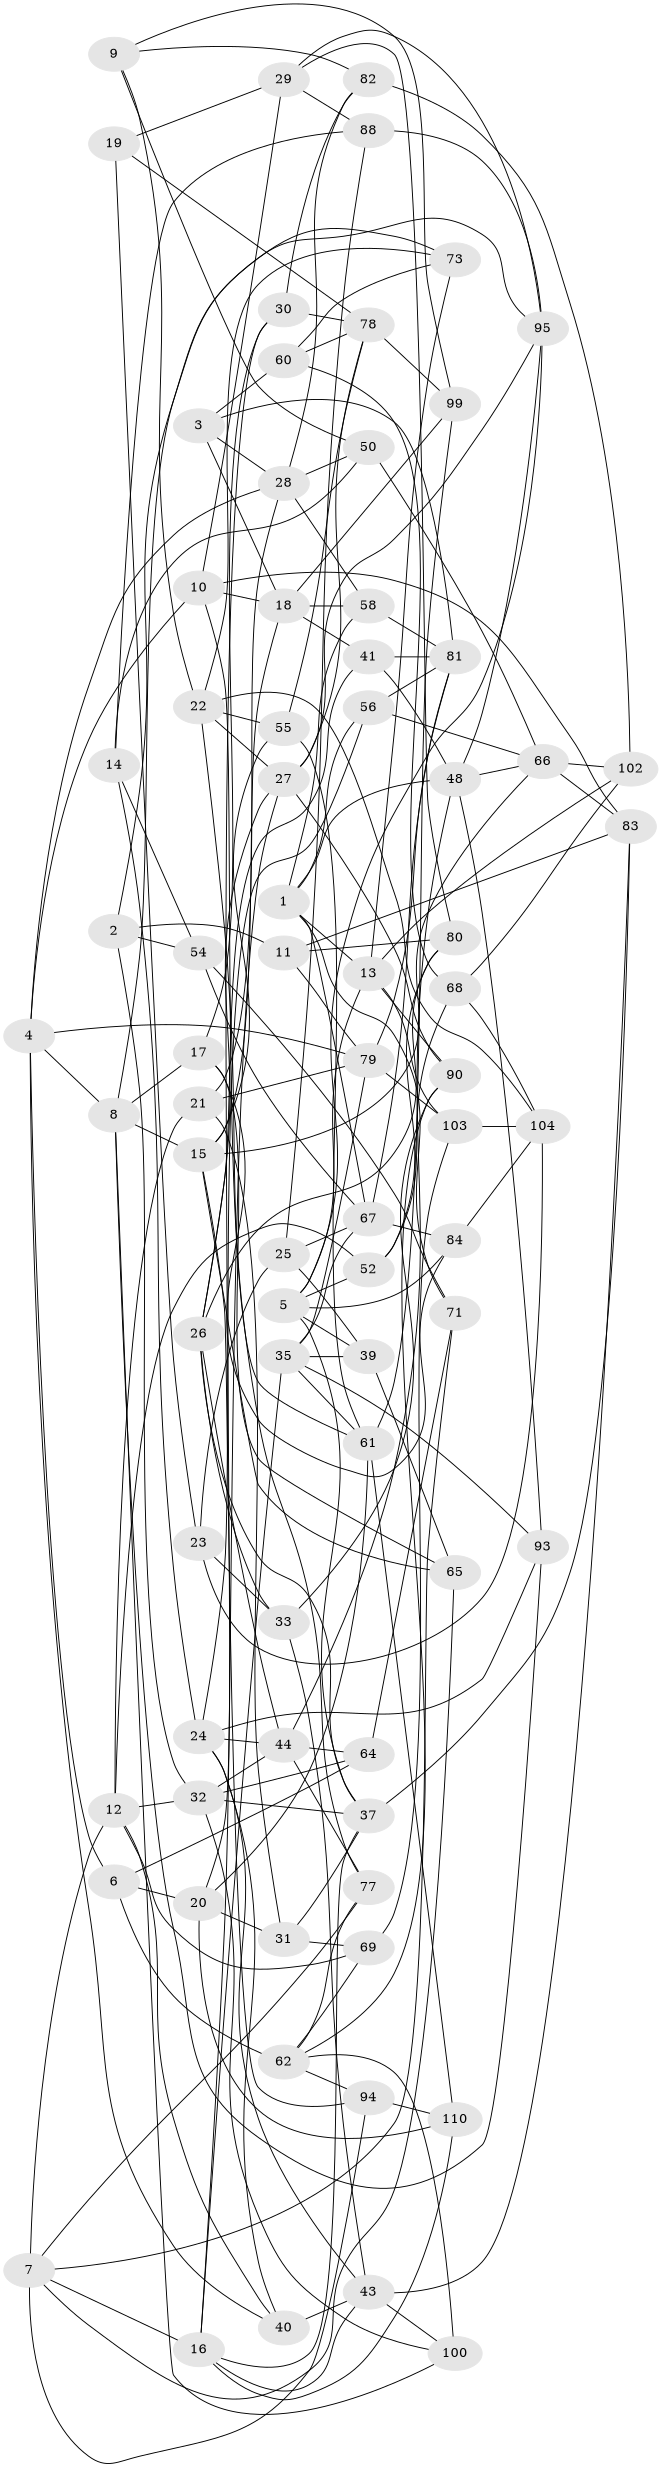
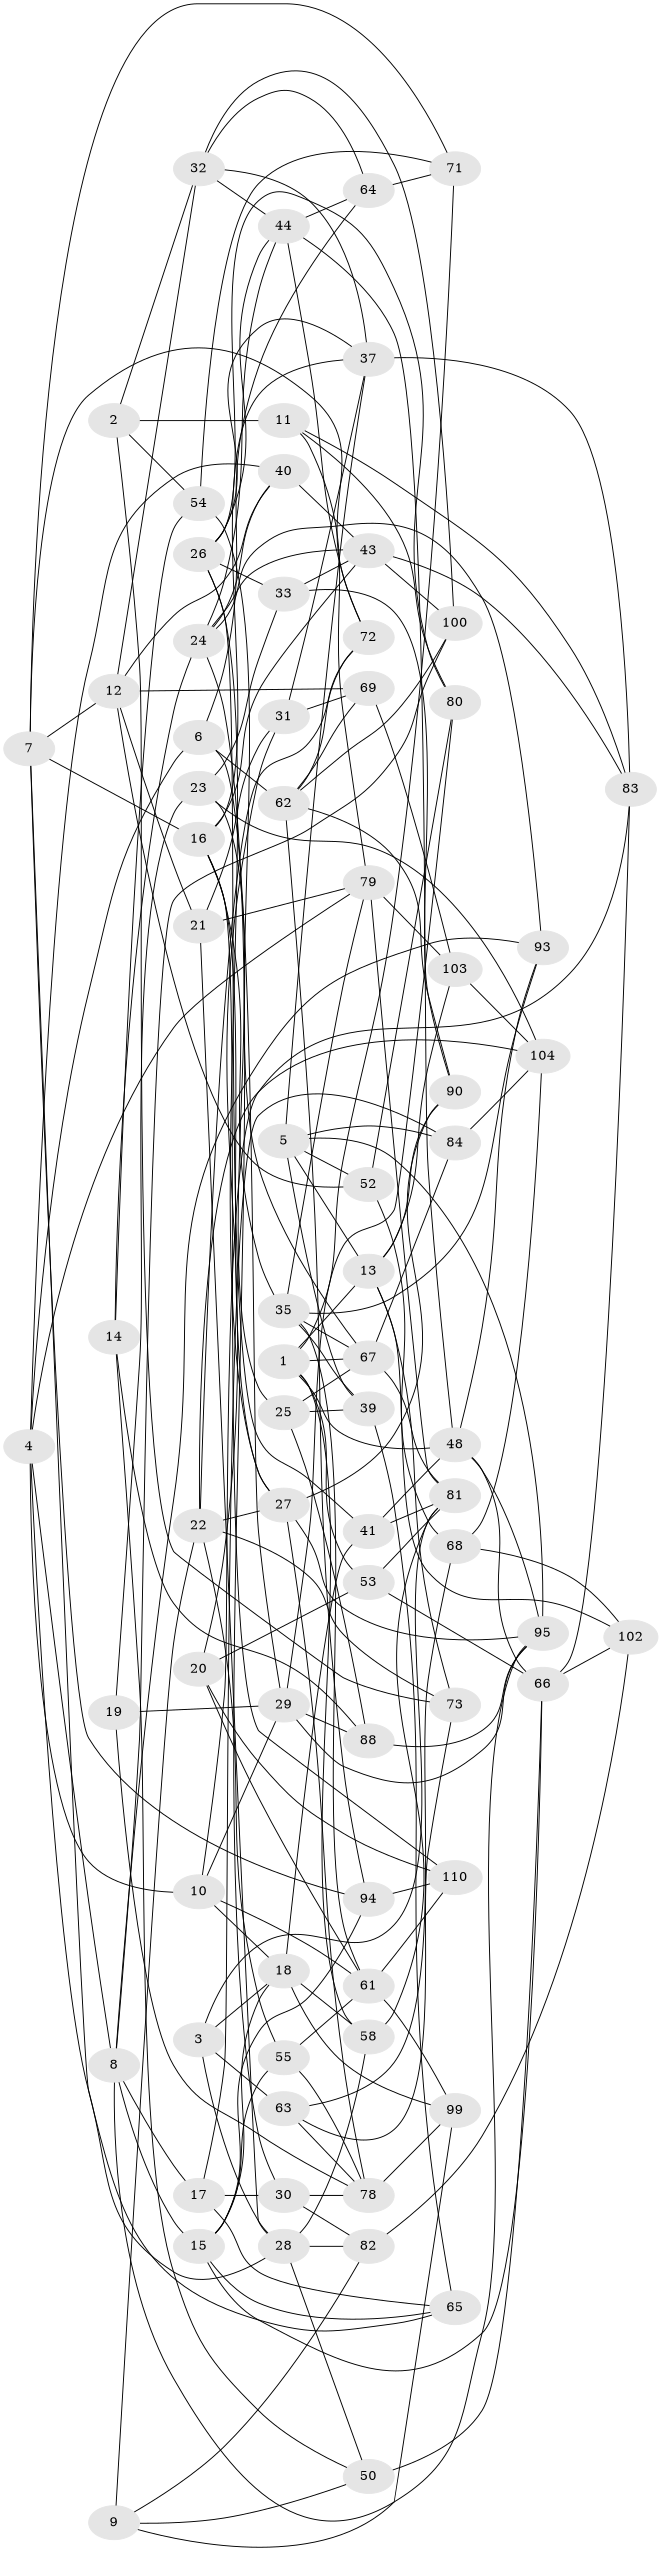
(284, 361) -> (284, 2109)
(369, 708) -> (369, 1582)
(369, 1888) -> (369, 638)
(158, 1893) -> (252, 1194)
